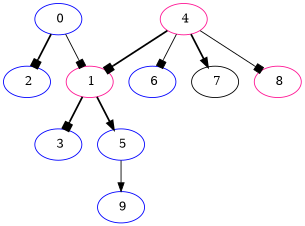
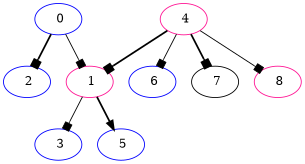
(197, 47) -> (197, 47)
(76, 109) -> (76, 109)
(121, 207) -> none
